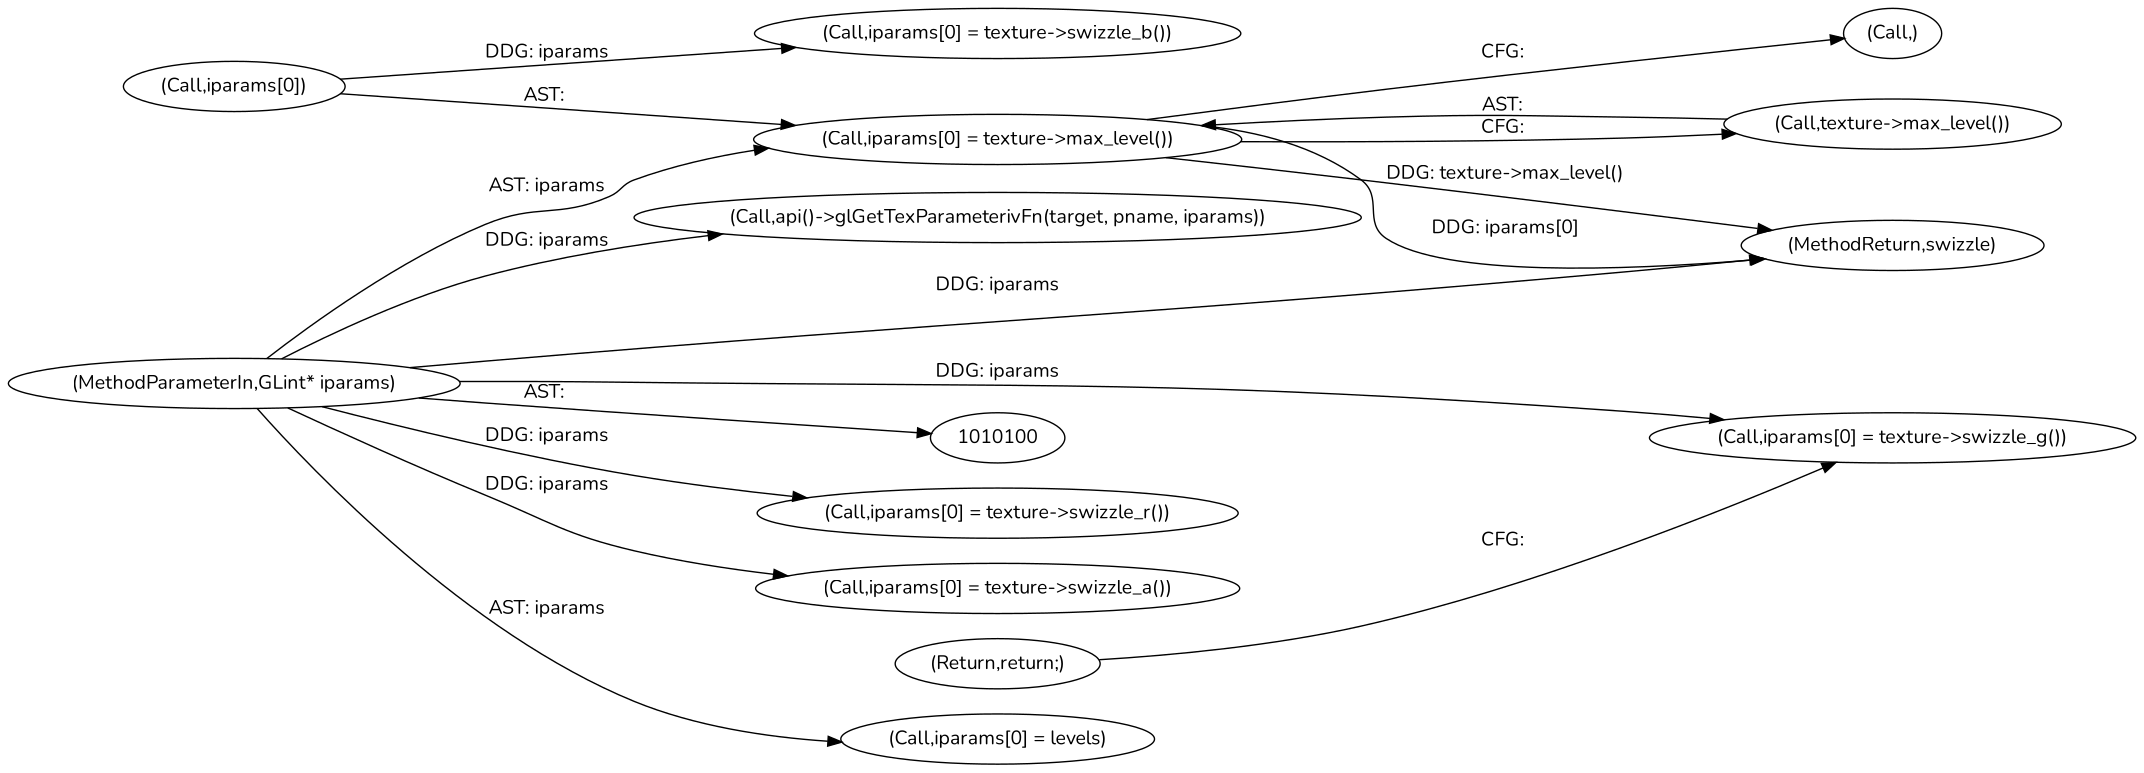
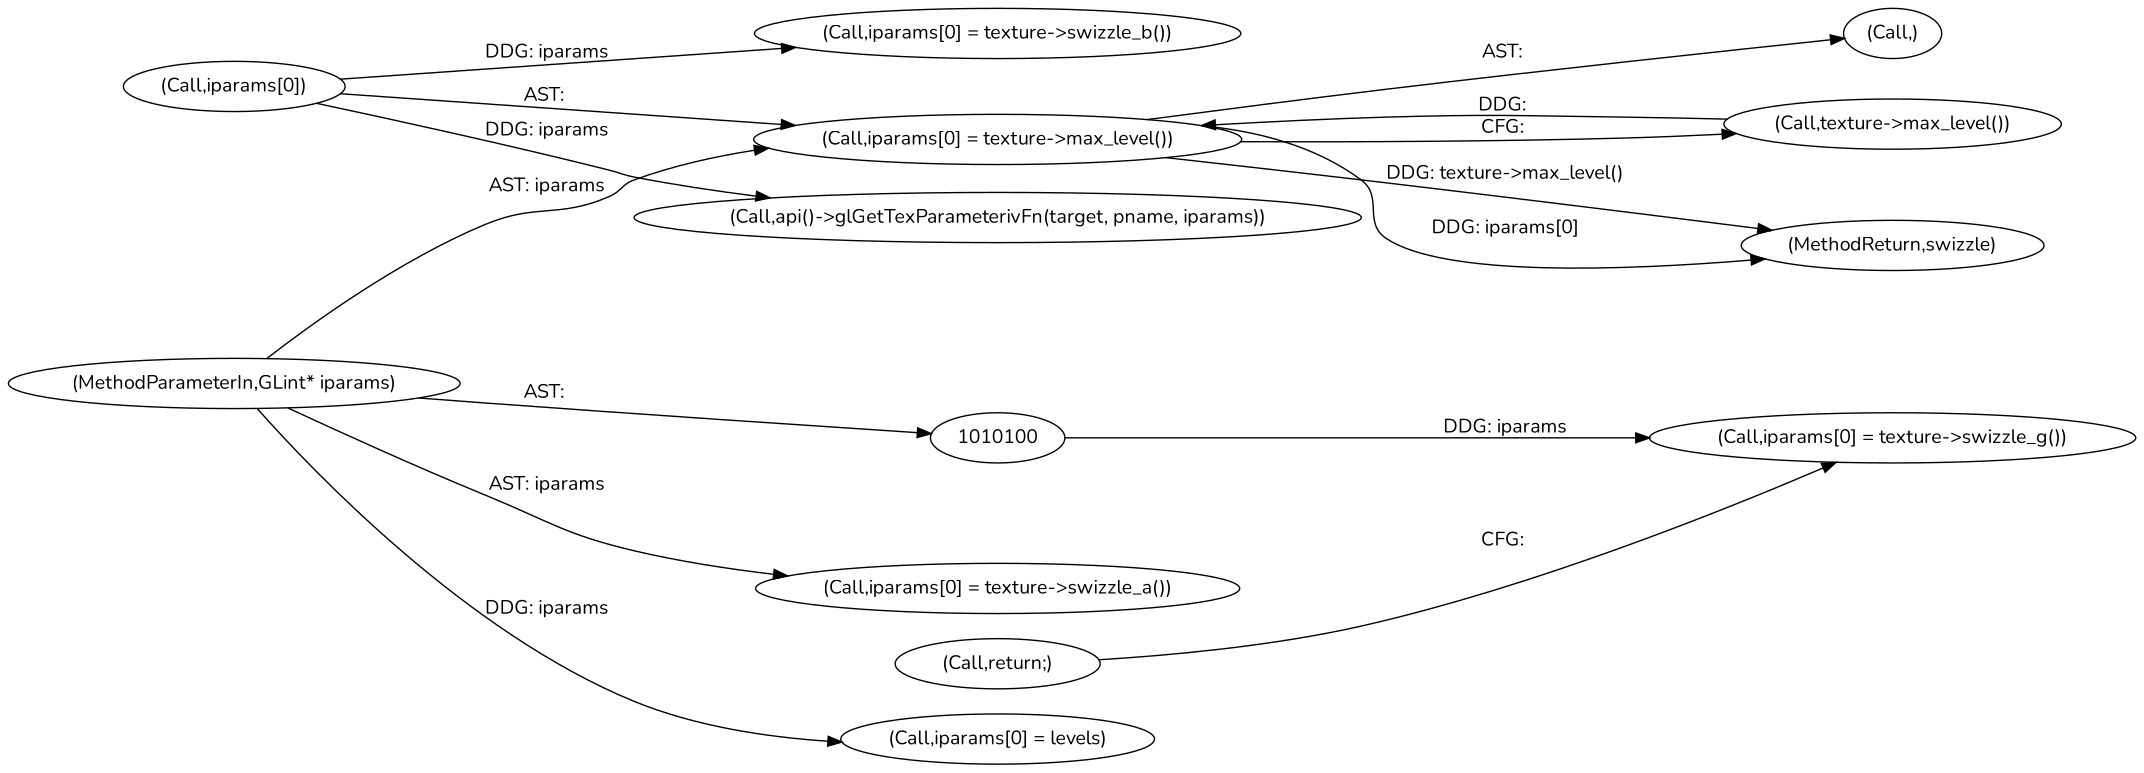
(1505, 52) -> (1505, 52)
(1505, 105) -> (1505, 105)
(488, 275) -> (536, 152)
(1080, 316) -> none
(1085, 386) -> (1350, 438)
(547, 485) -> (547, 485)
(998, 513) -> none
(547, 609) -> (547, 609)
(998, 664) -> (998, 664)
